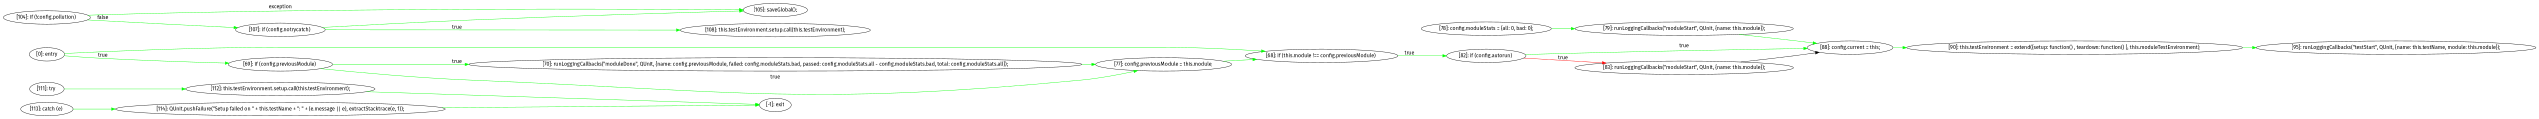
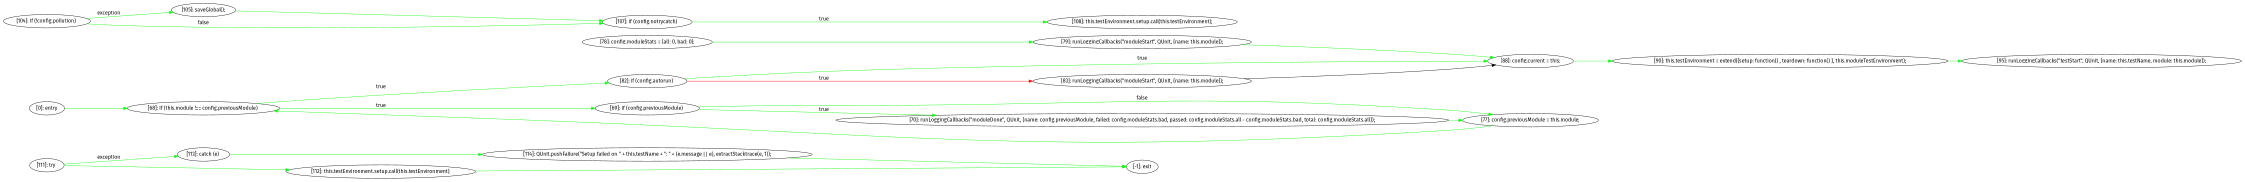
(531, 18) -> (417, 16)
(145, 60) -> (435, 108)
(775, 77) -> (1142, 98)
none -> (119, 160)
